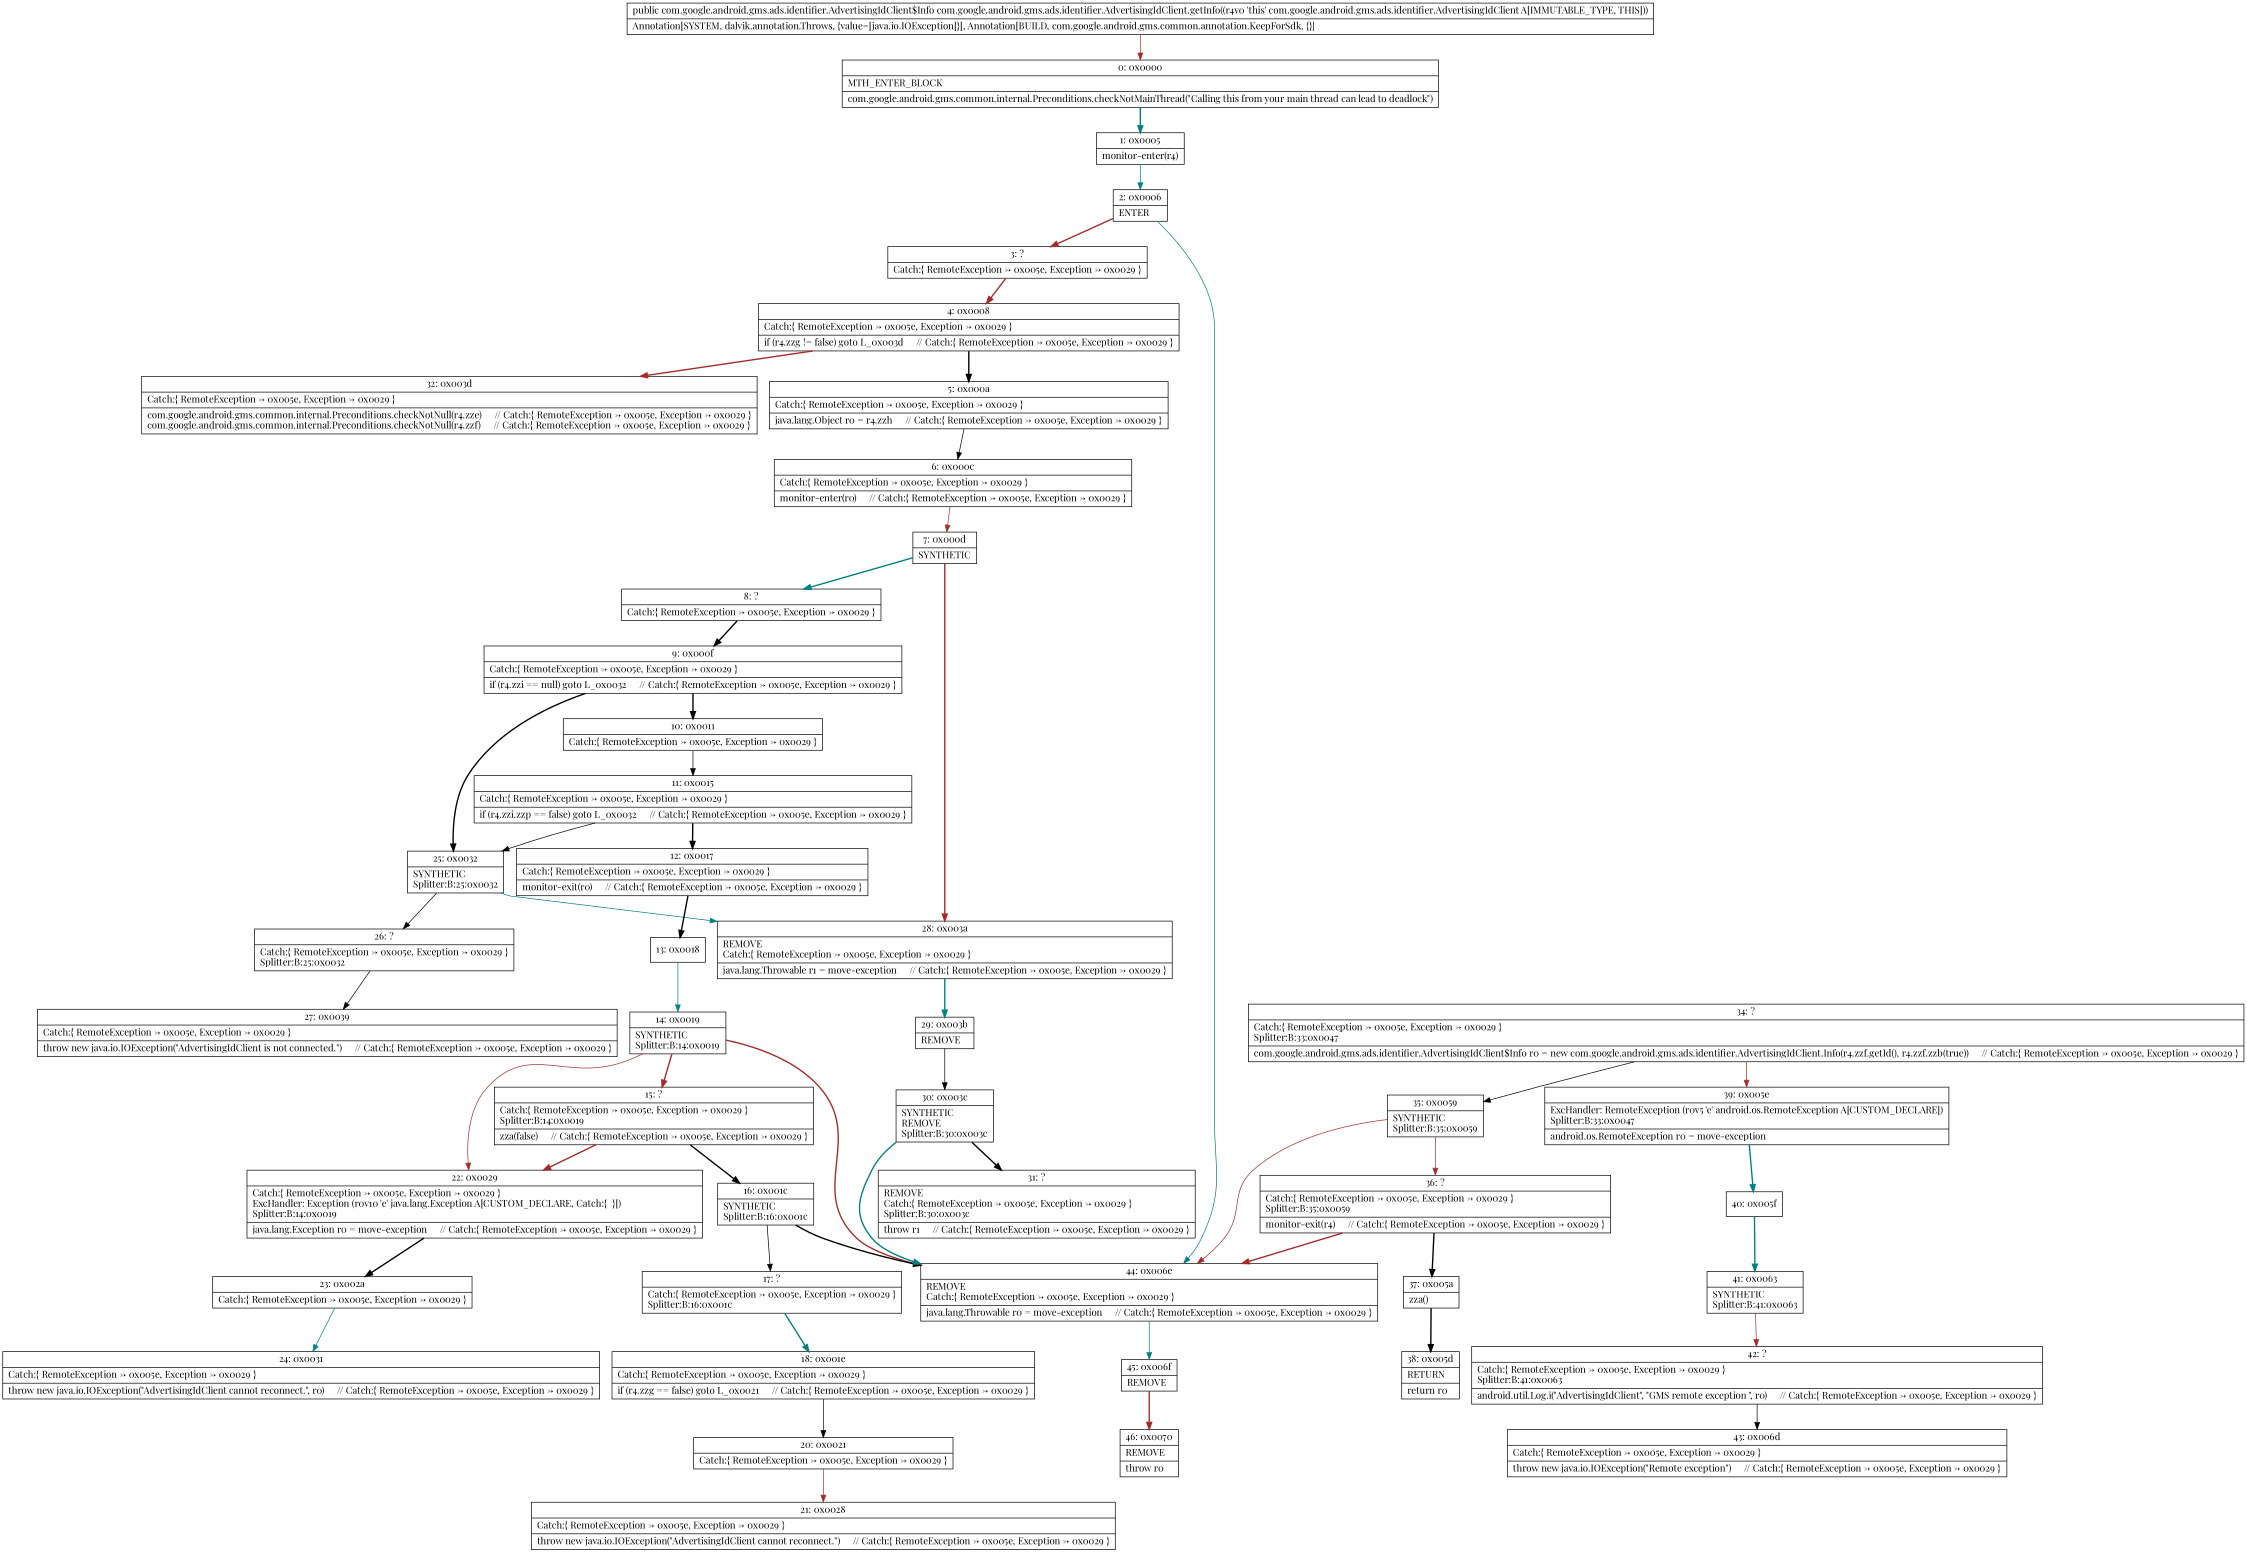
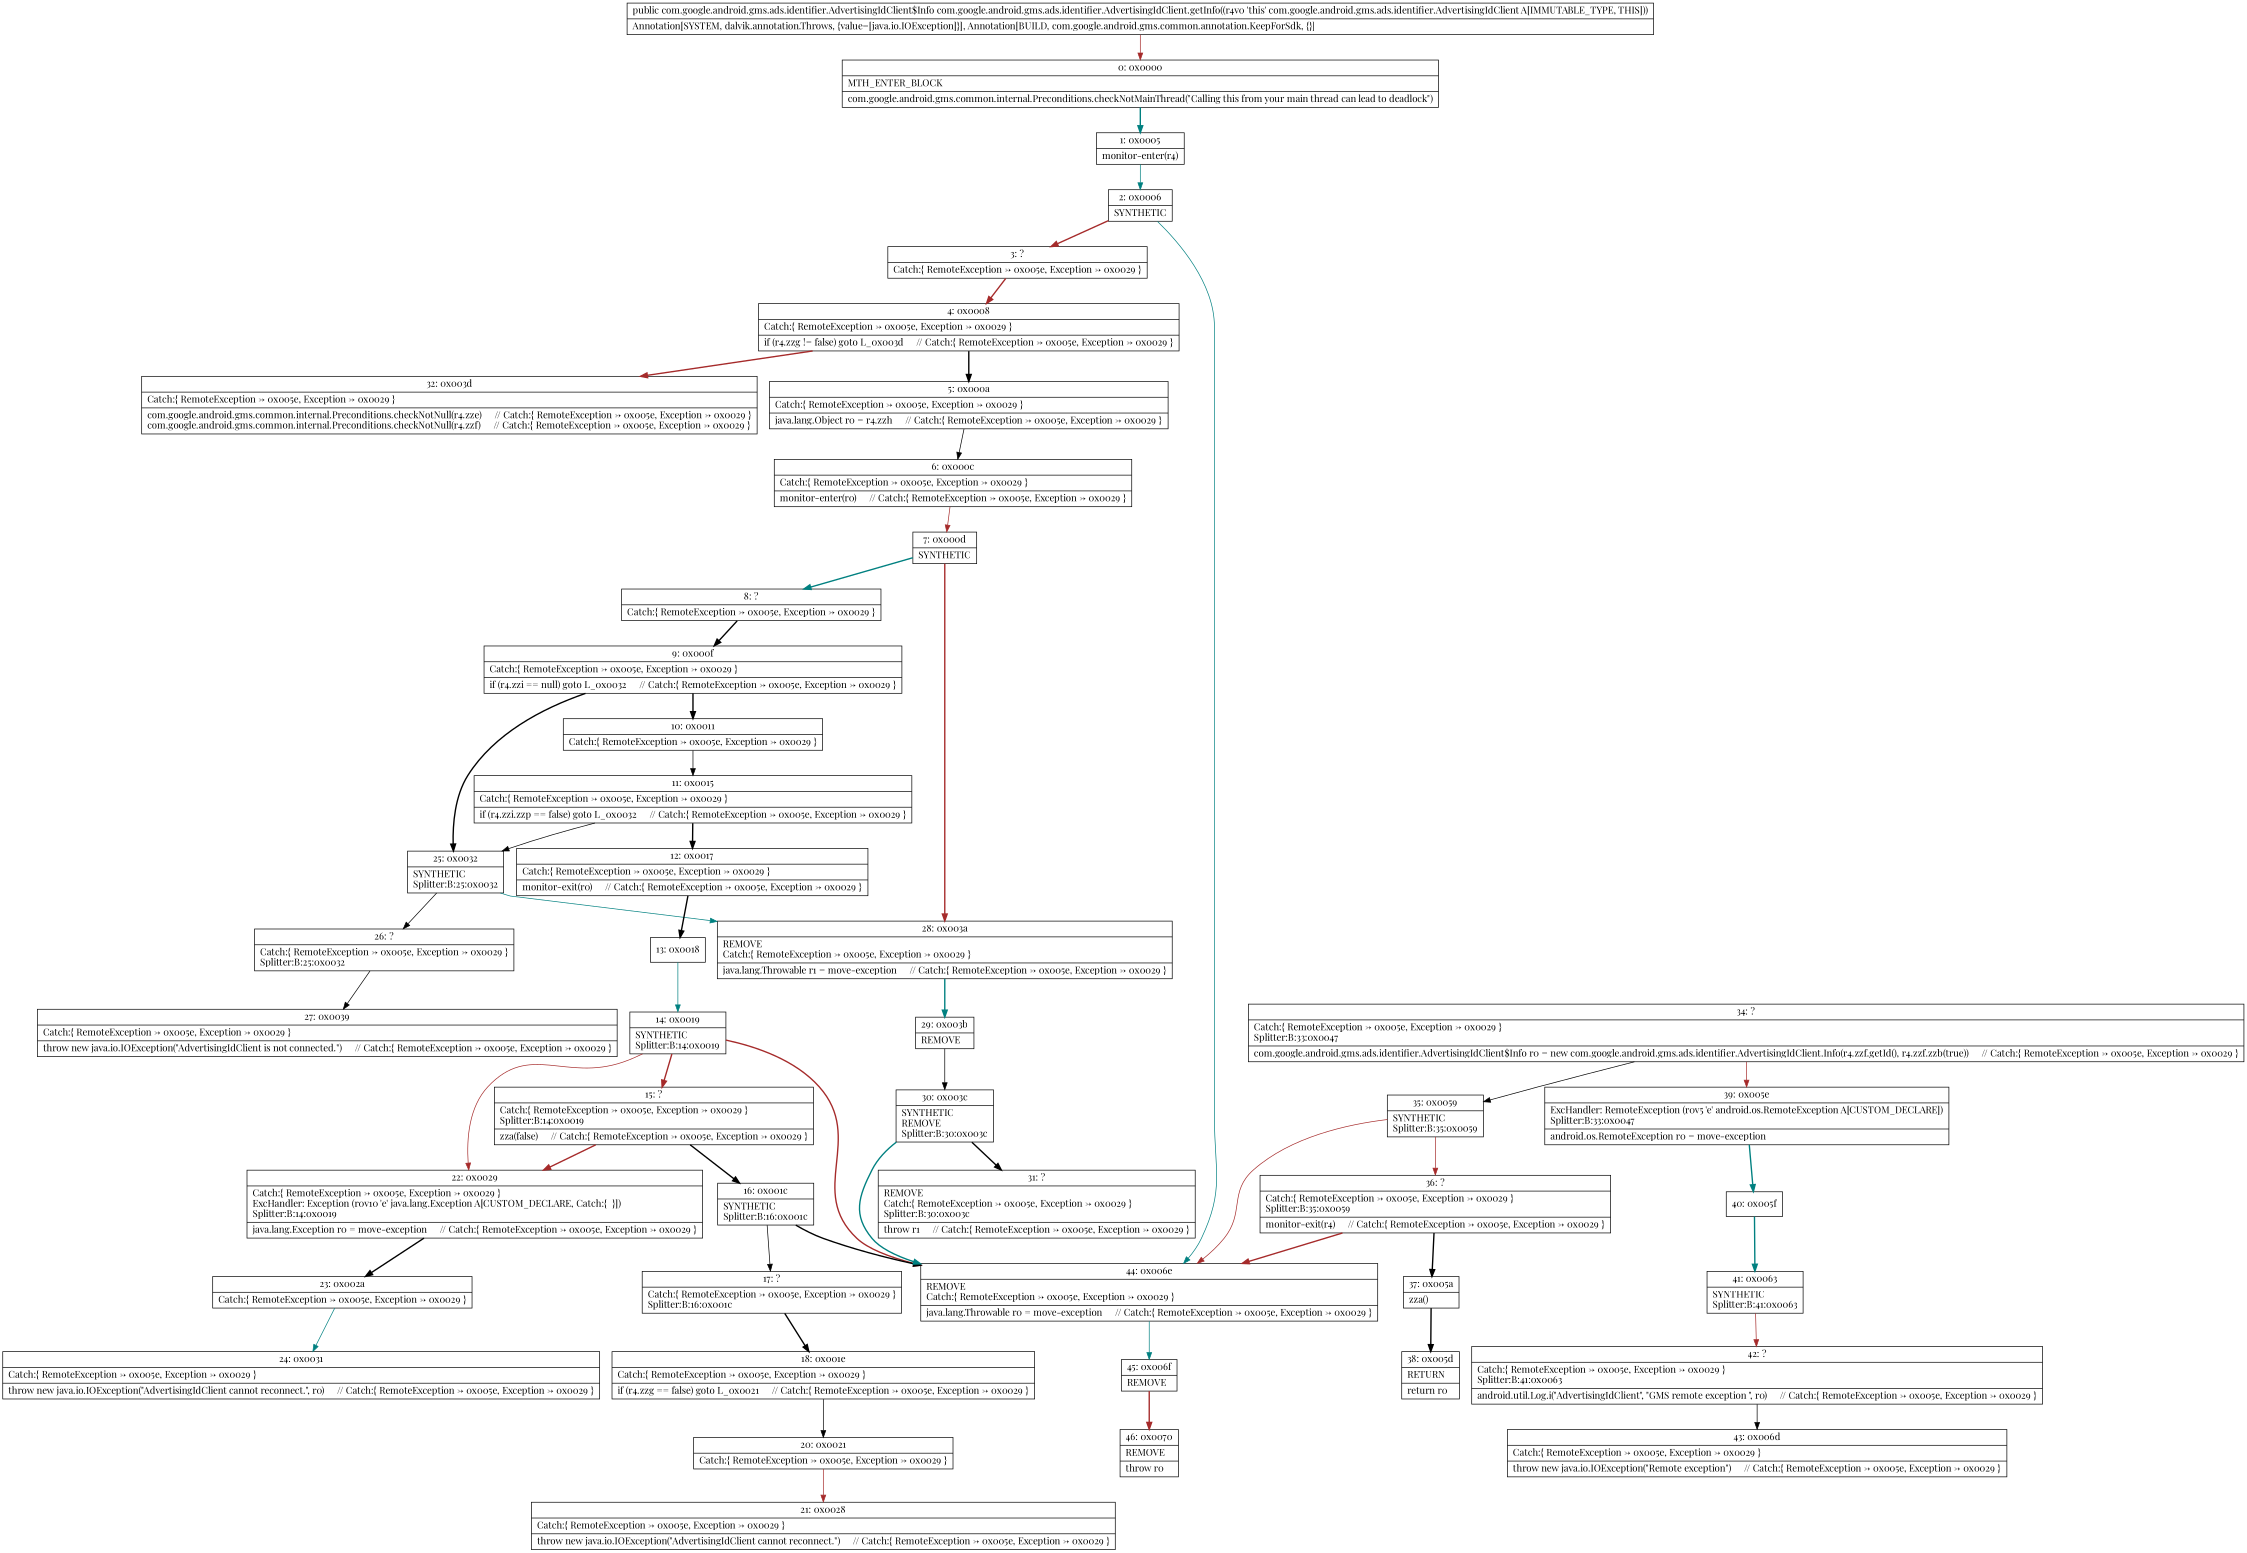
(1134, 213) -> (1140, 213)
(795, 1330) -> (795, 1330)
